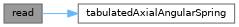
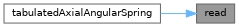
(55, 14) -> (173, 14)
